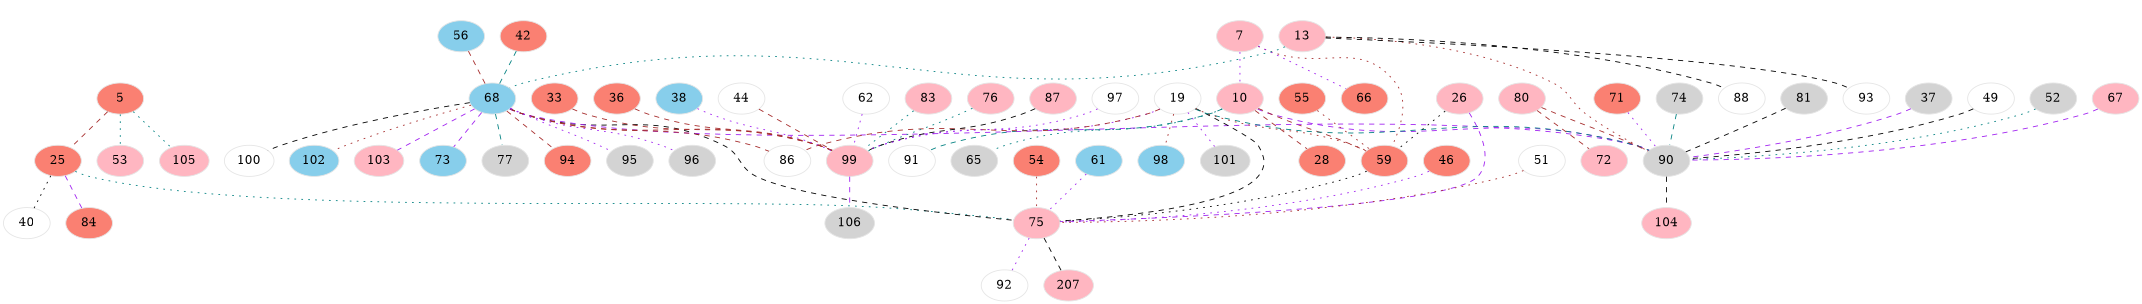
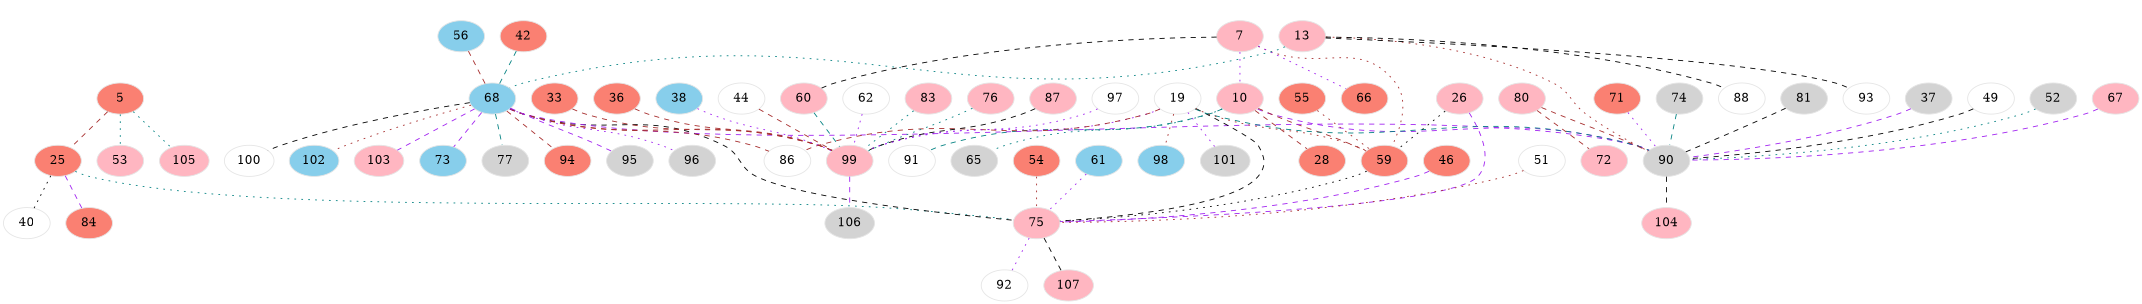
none -> (804, 99)
(564, 131) -> (564, 131)
(1274, 205) -> (1274, 205)
(1069, 285) -> (1069, 285)
